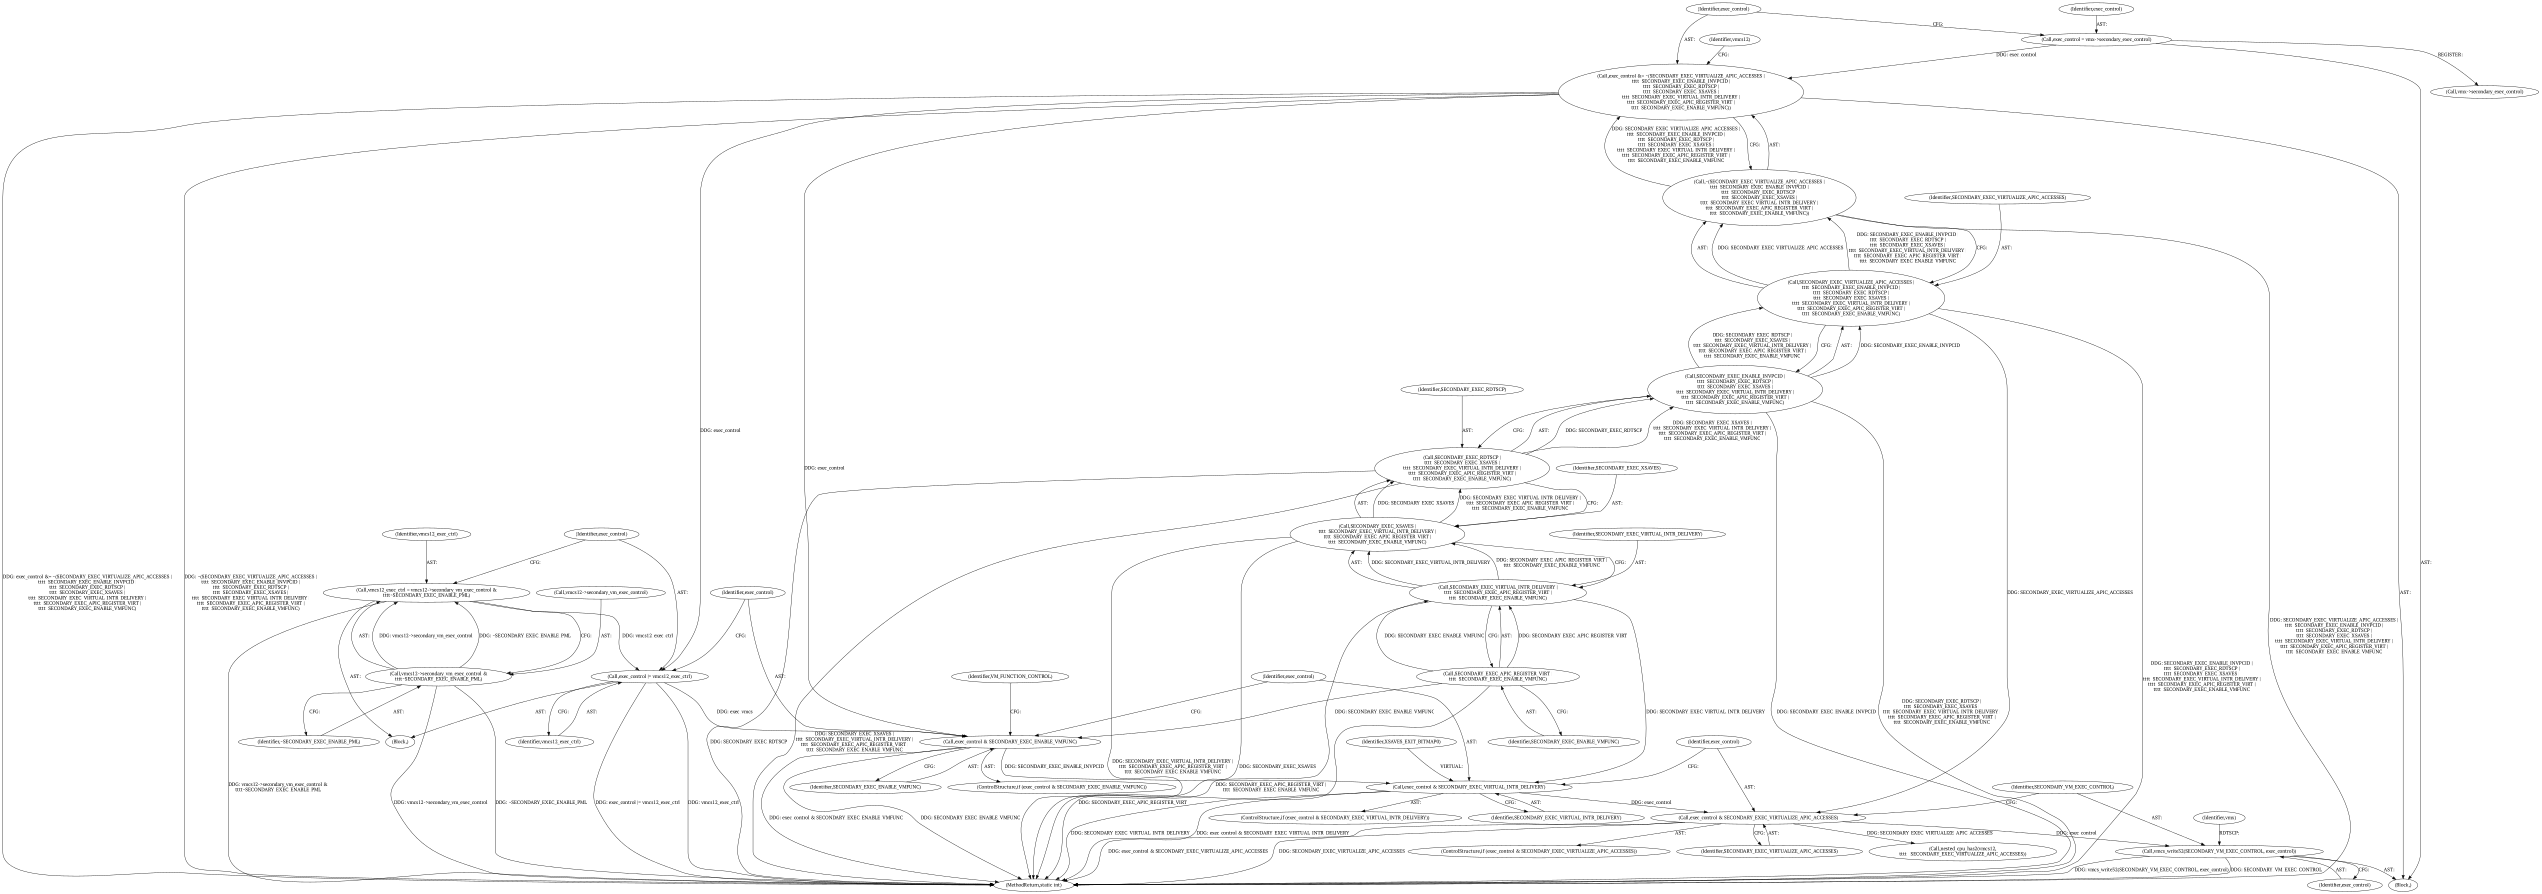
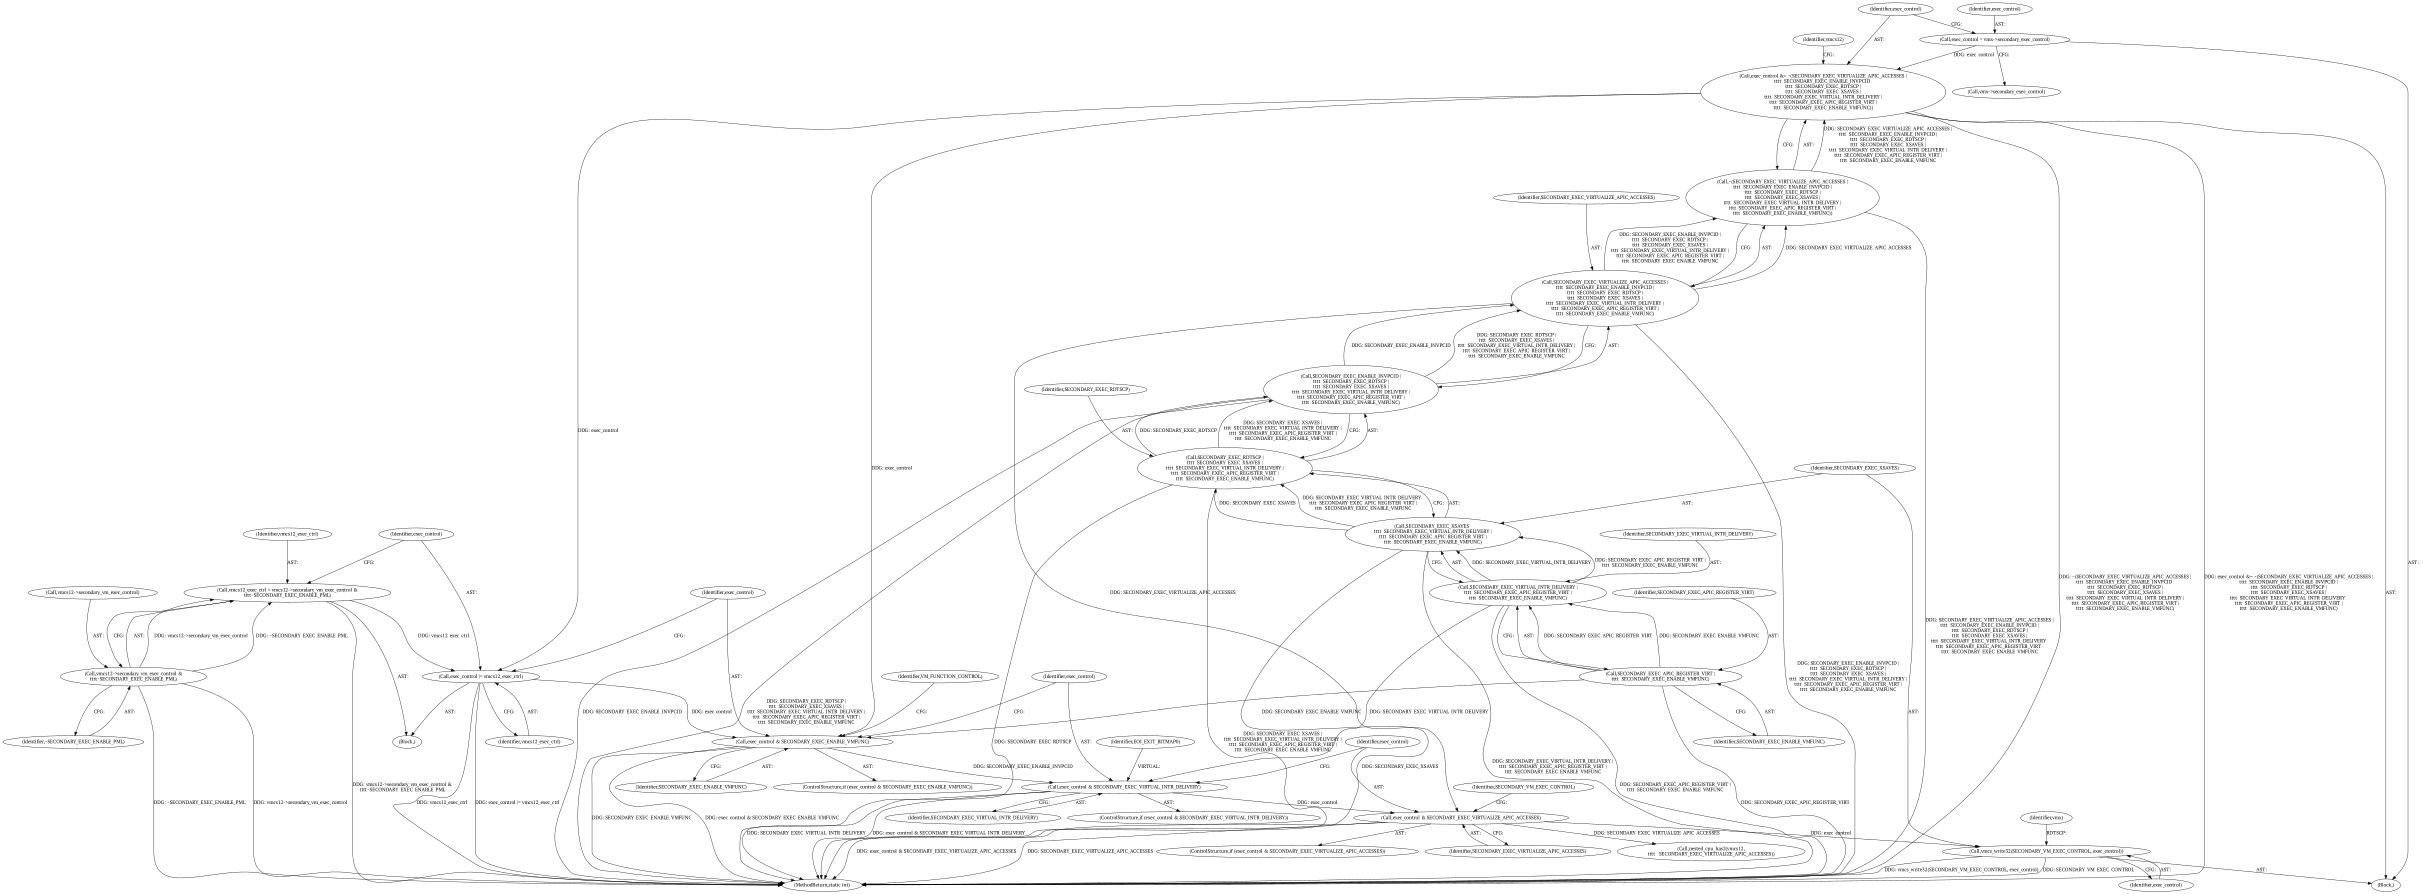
(2451, 55) -> (2005, 55)
none -> (1694, 593)
(735, 712) -> (712, 712)
(1401, 742) -> (1145, 742)
(2139, 819) -> (1910, 675)
